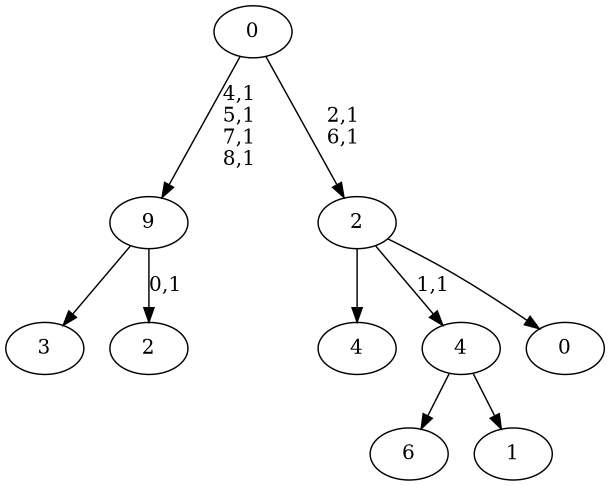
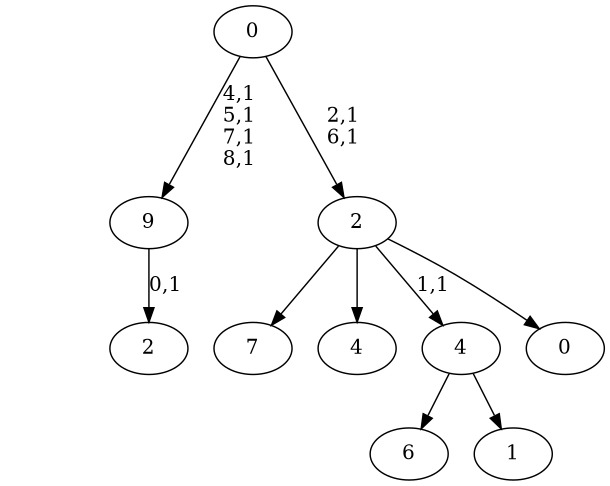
(45, 348) -> none
none -> (253, 348)
